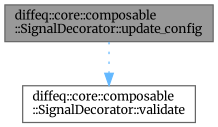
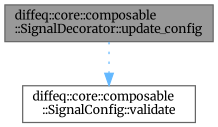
(109, 104) -> (109, 104)
